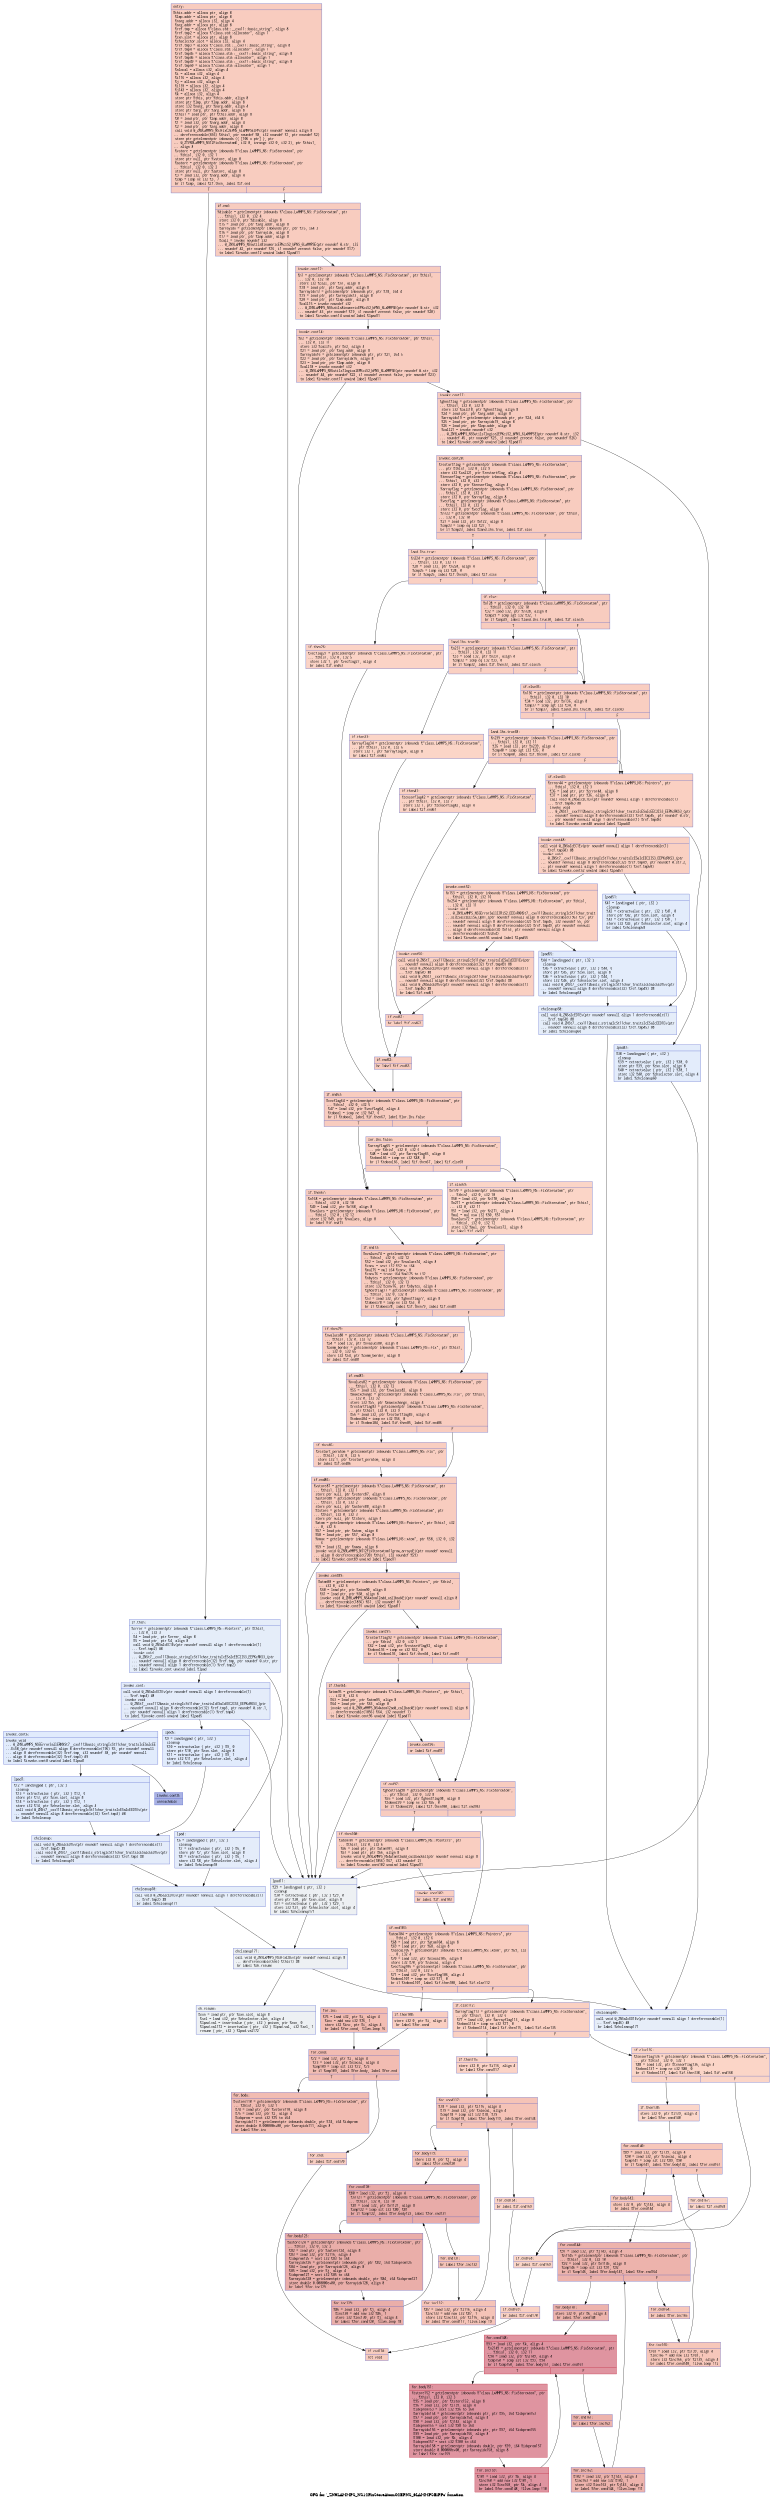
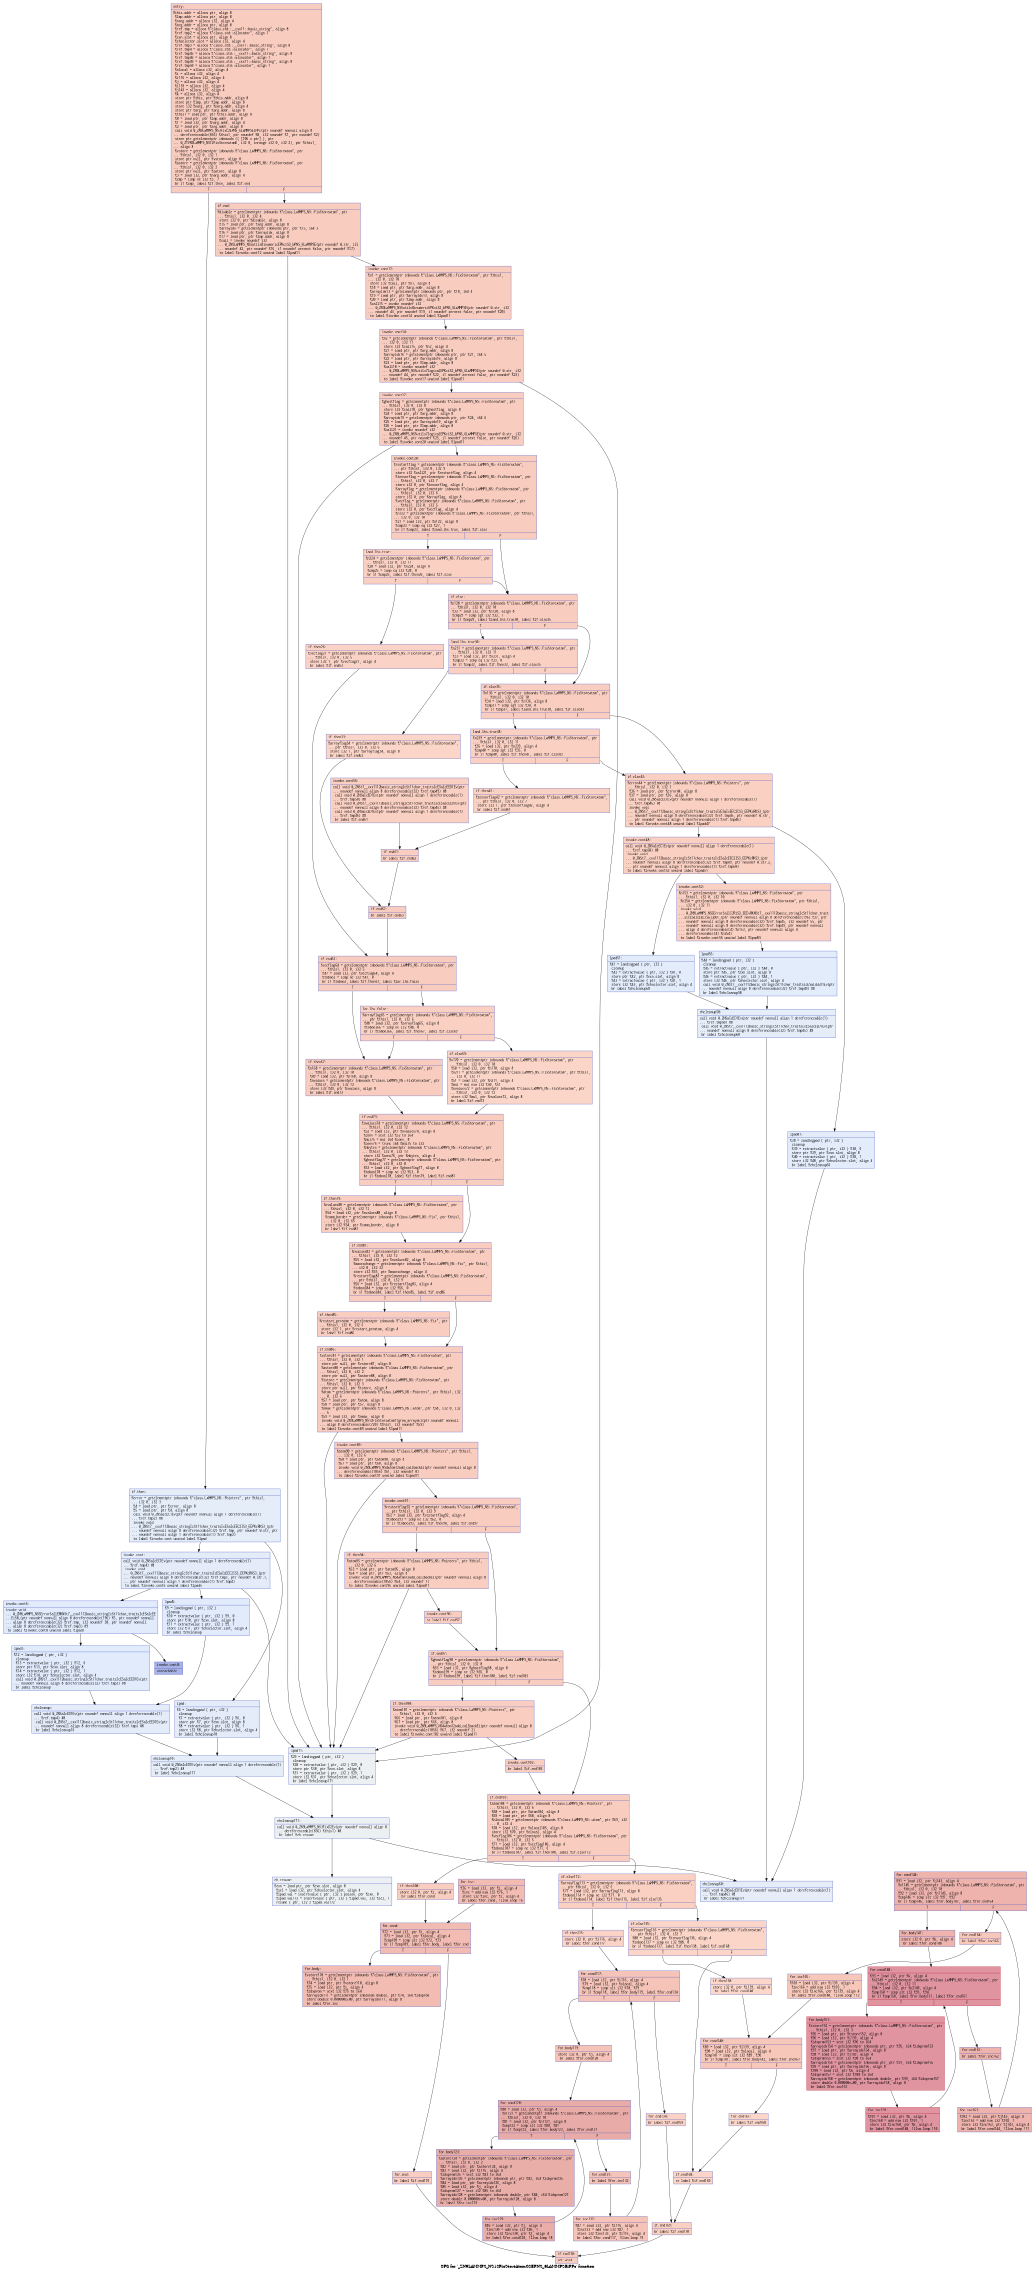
(491, 945) -> none
(641, 2204) -> none
